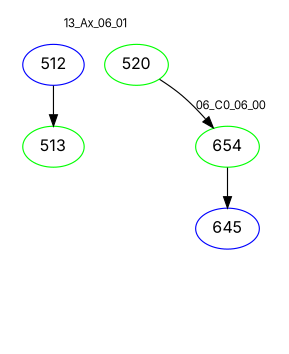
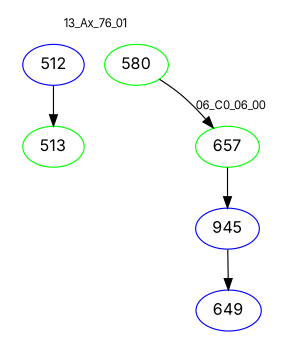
(96, 24) -> (96, 24)
(137, 65) -> (137, 65)
(228, 147) -> (228, 147)
(228, 229) -> (228, 229)
none -> (229, 311)
